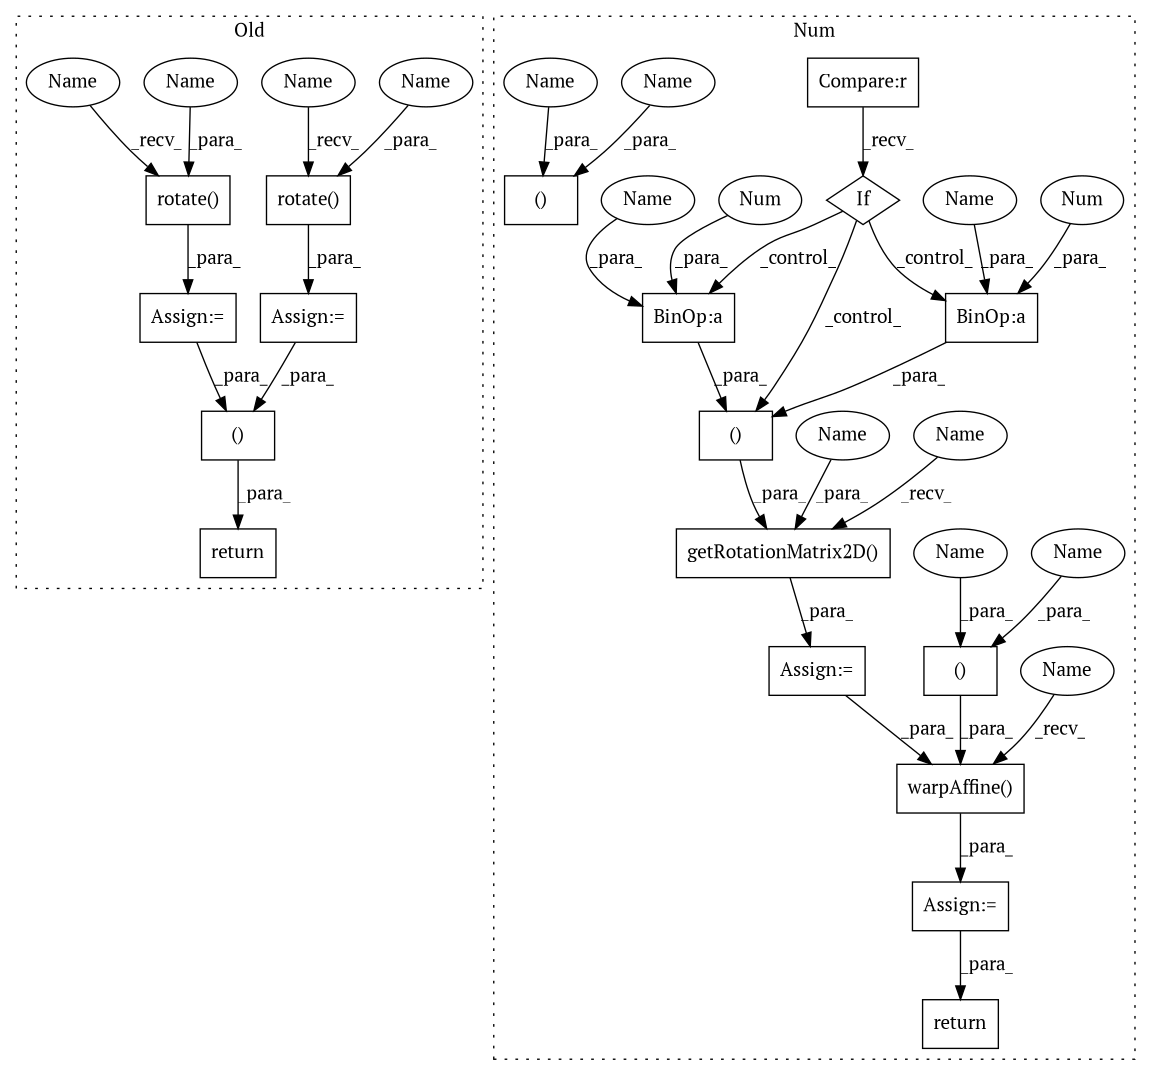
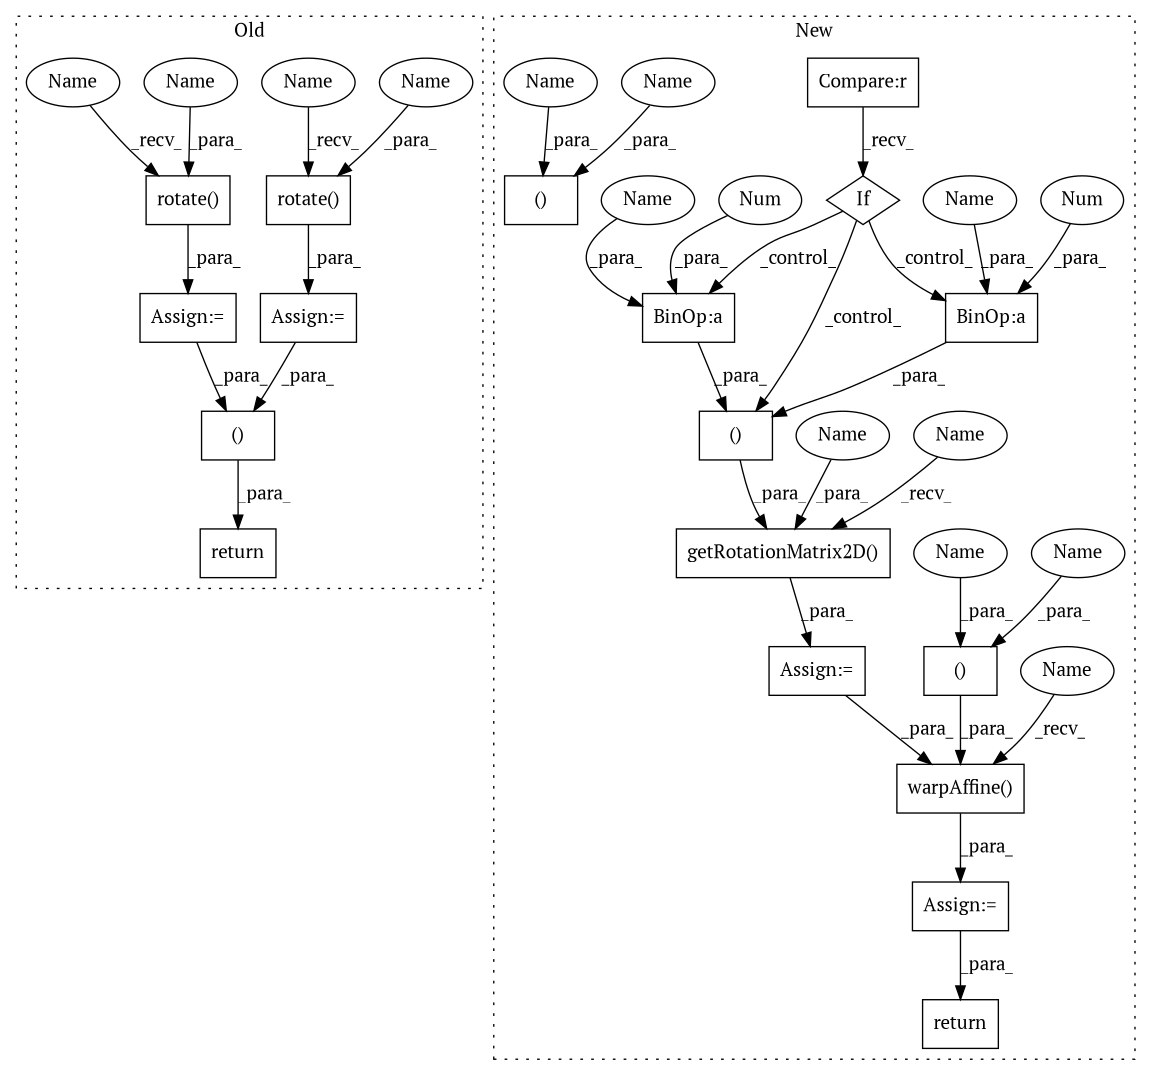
(814, 32) -> (814, 32)
